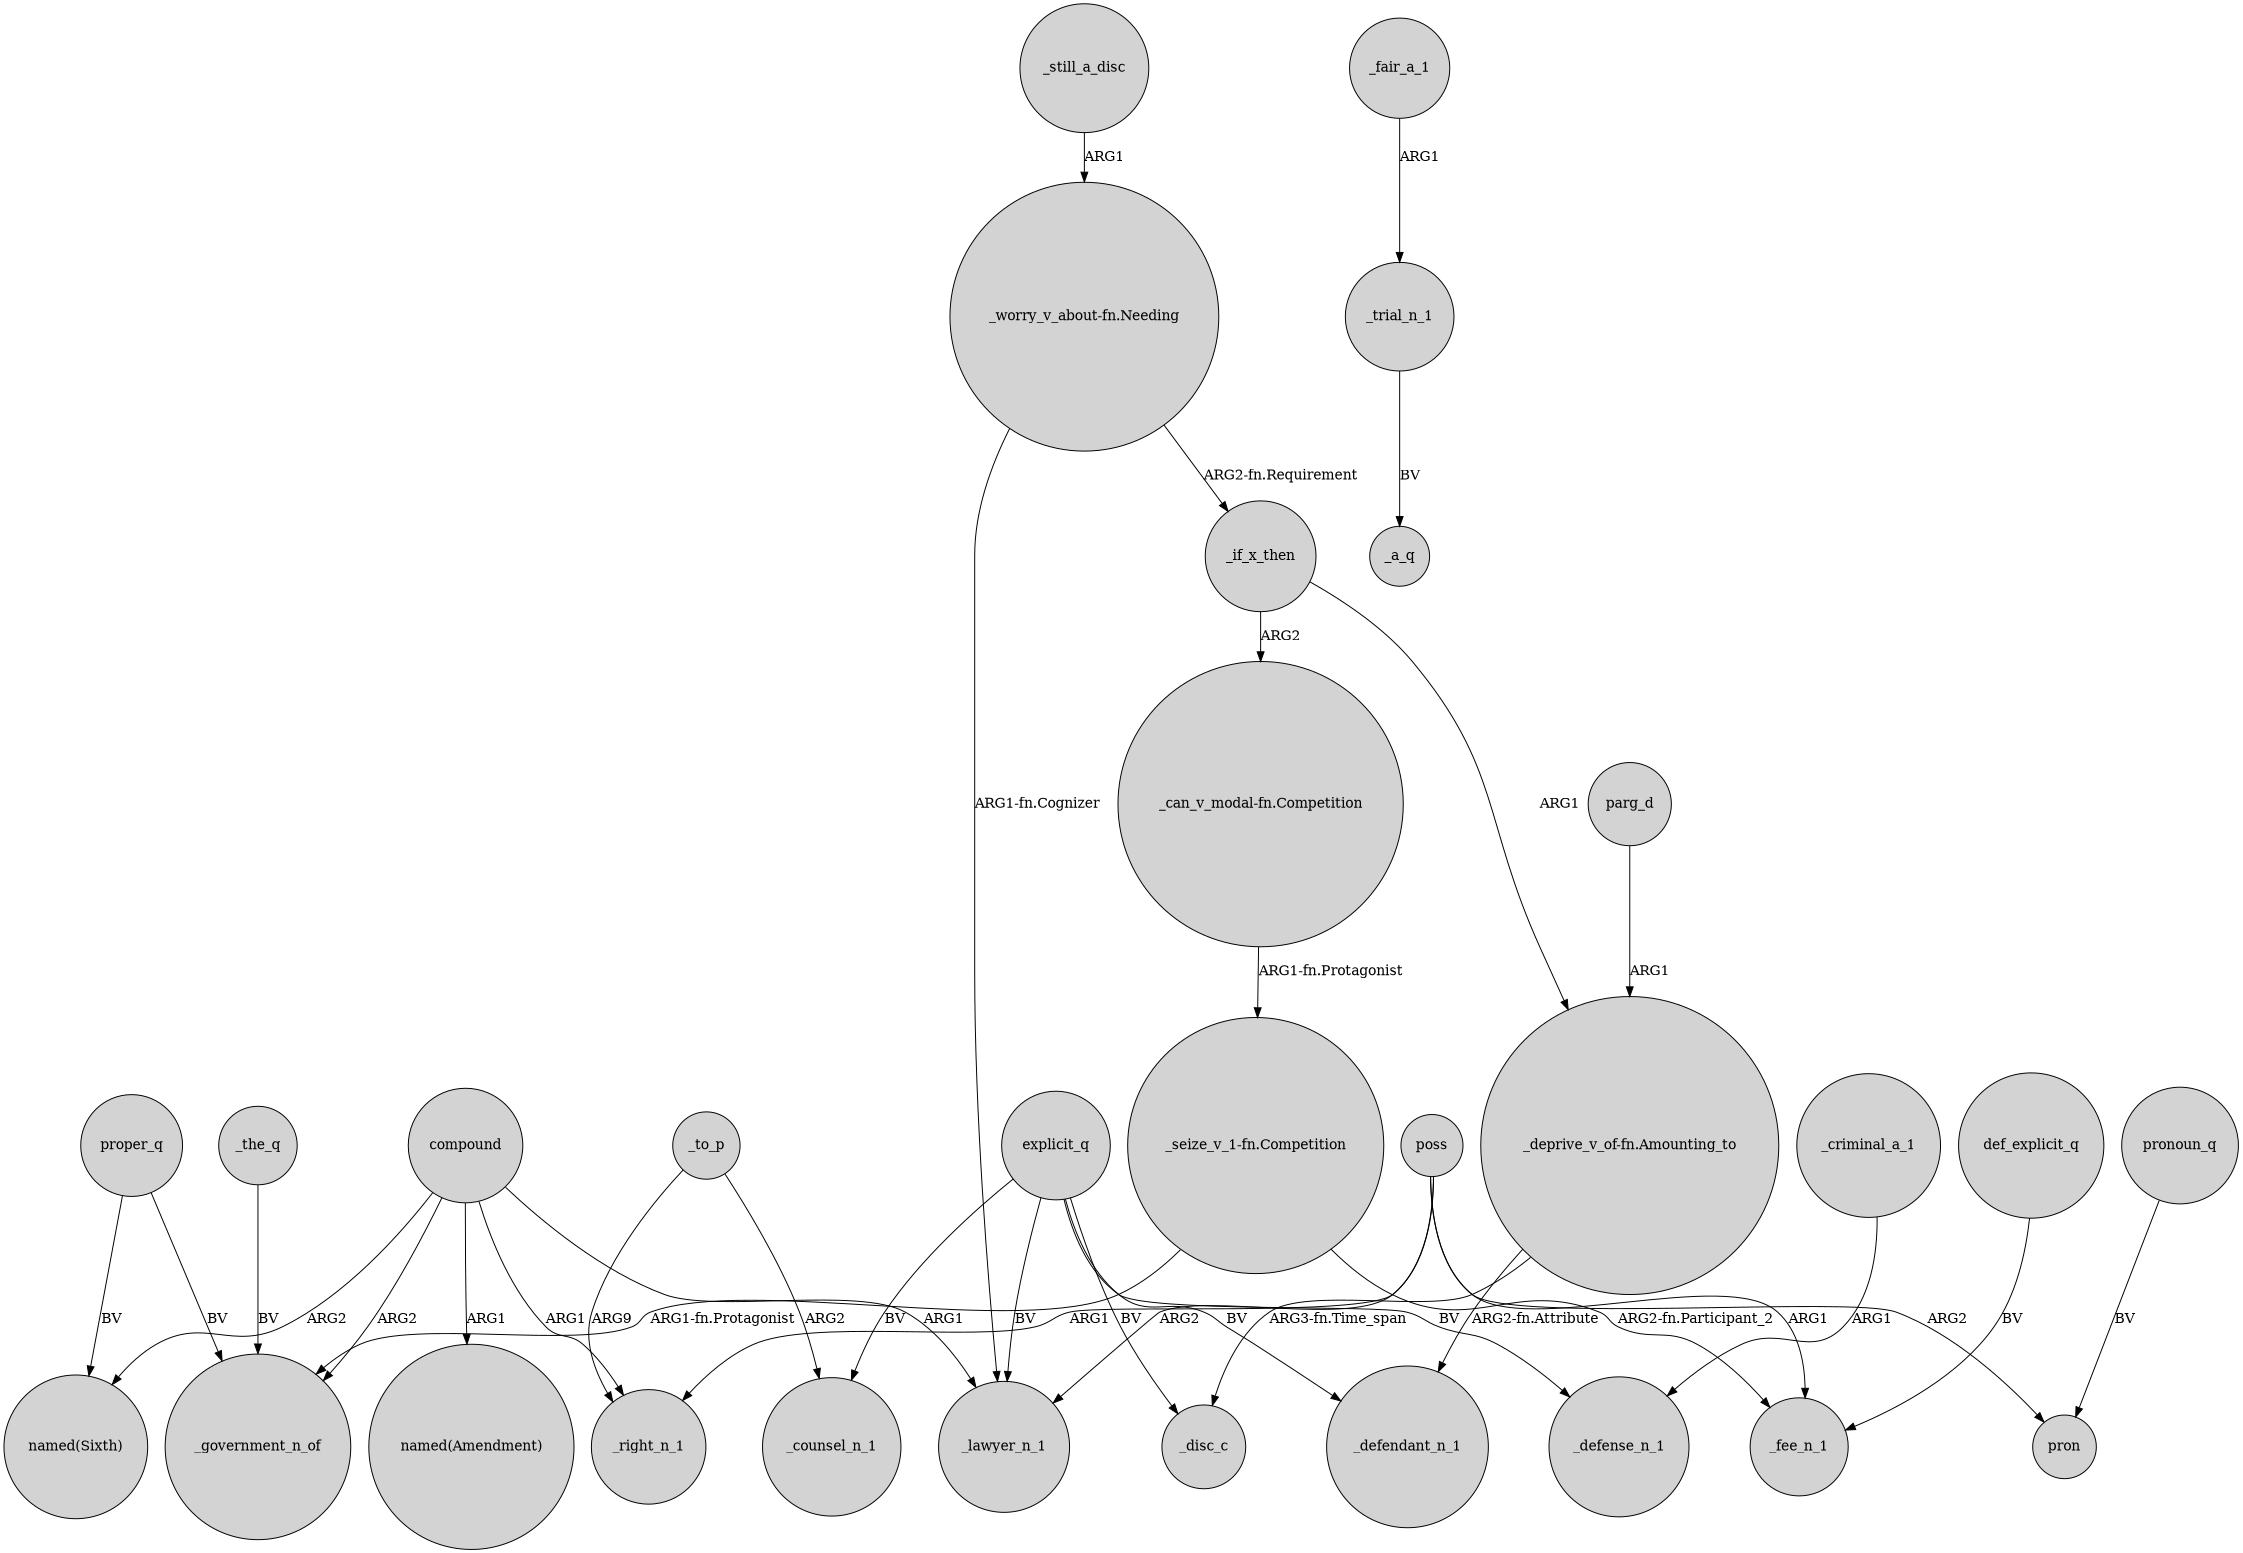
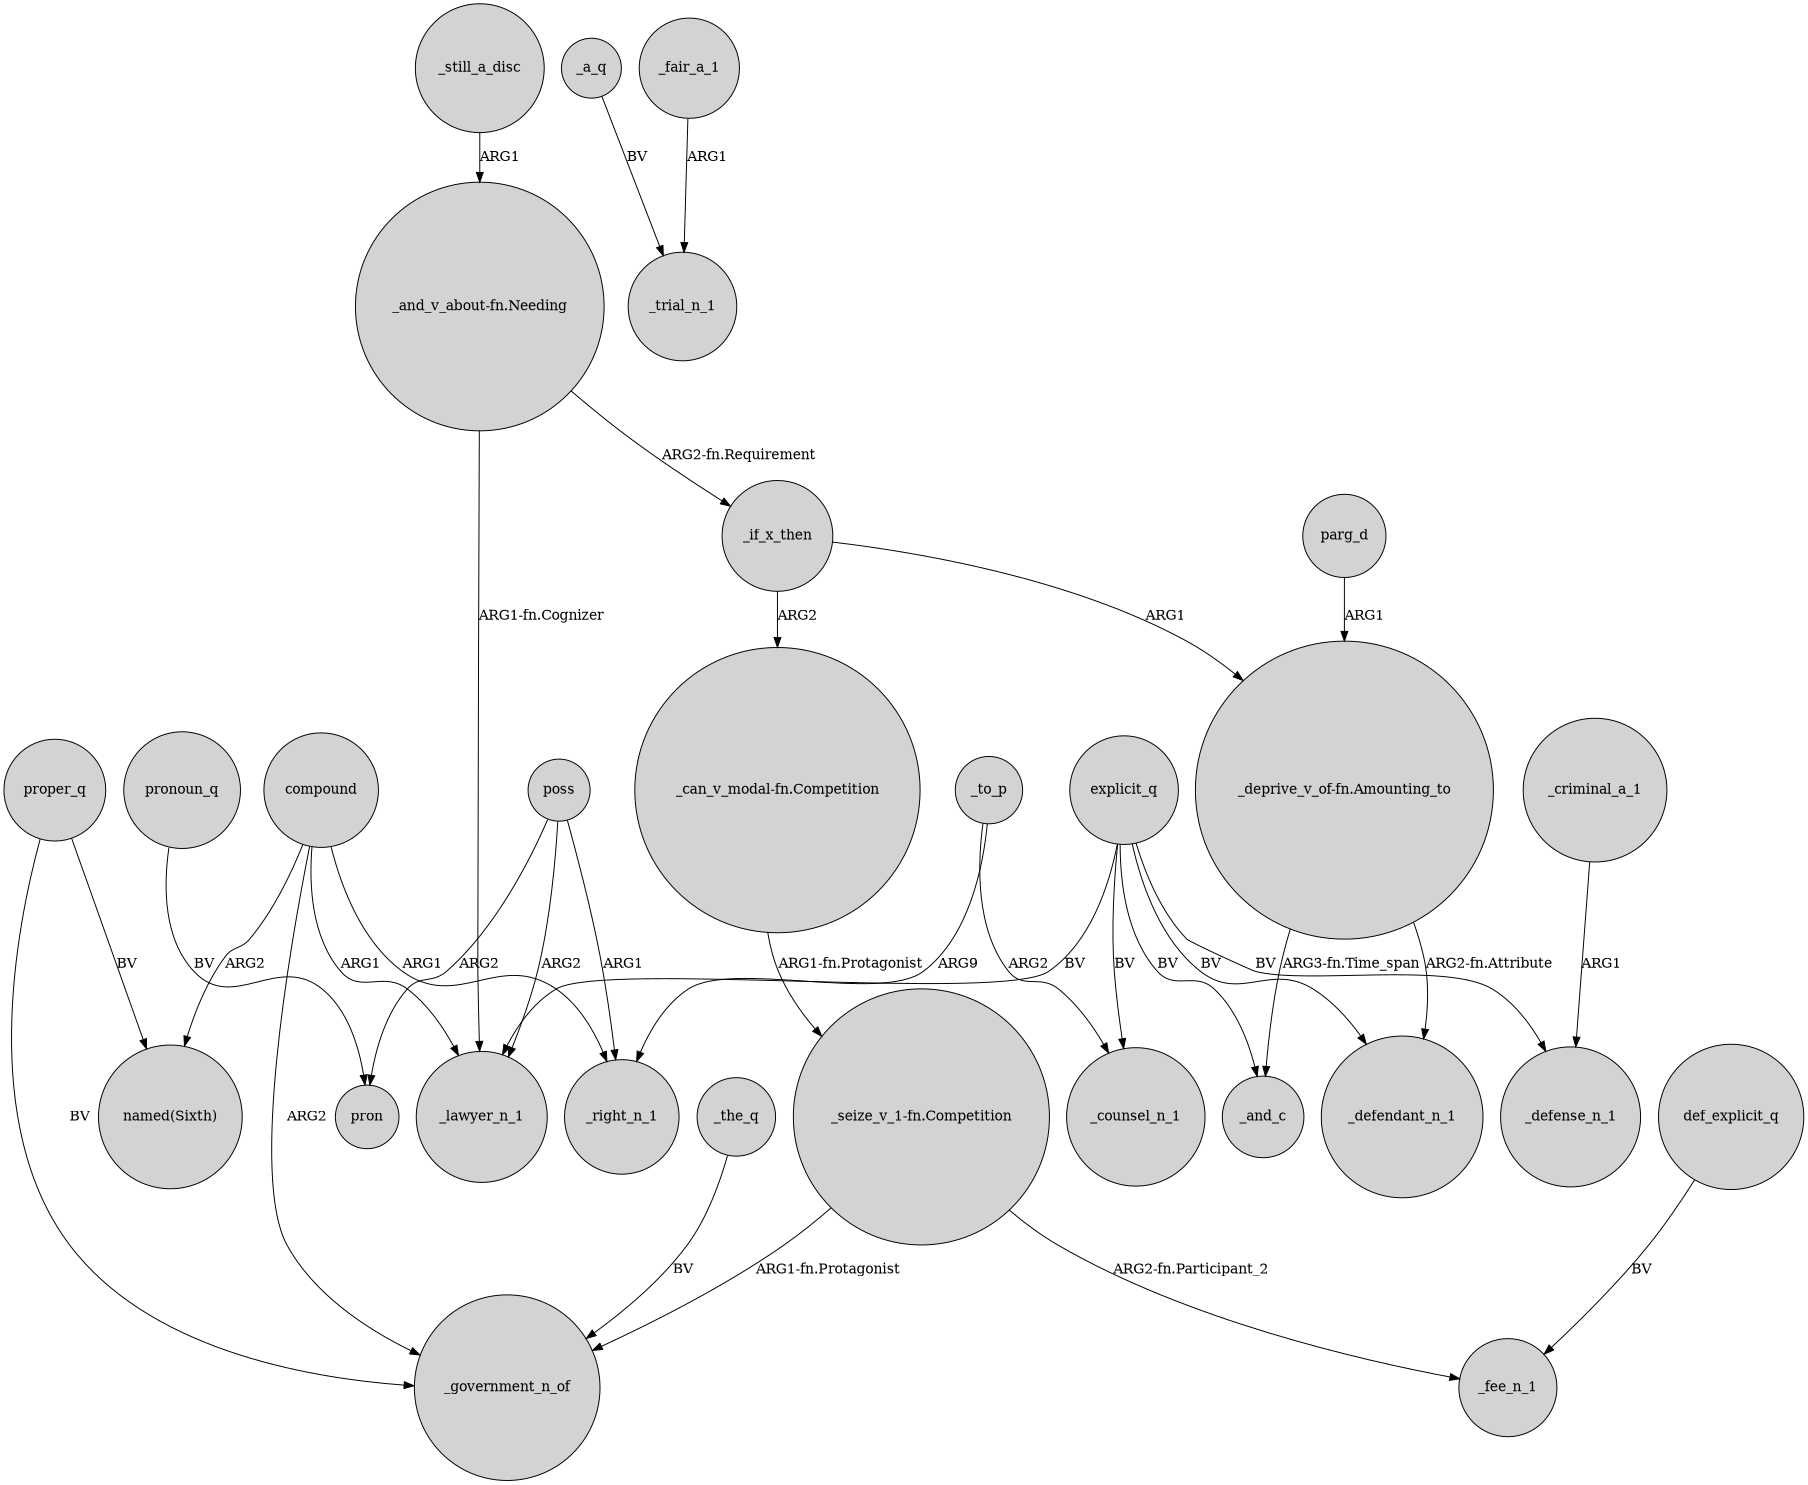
(1084, 317) -> (480, 306)
(1400, 444) -> (631, 171)
(1628, 1302) -> none
(471, 1447) -> none
(1204, 1447) -> (1263, 1117)
